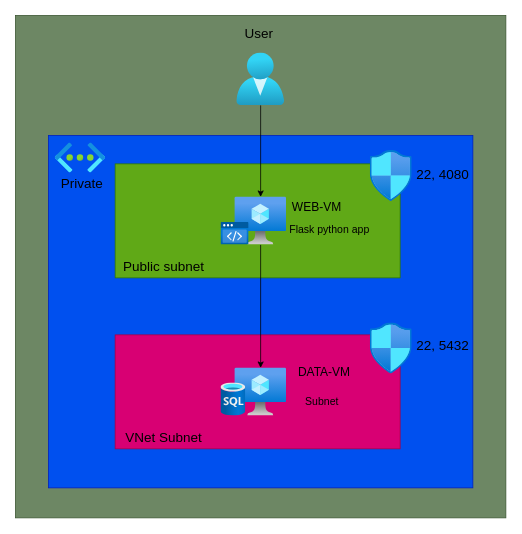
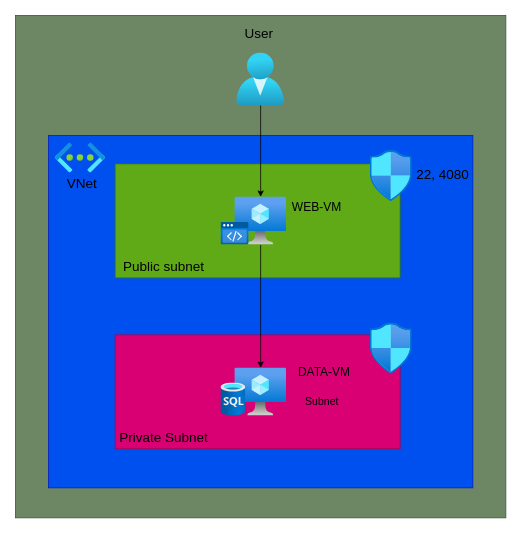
(82, 184) -> (82, 184)
(330, 229) -> none
(443, 346) -> none
(164, 438) -> (164, 438)
